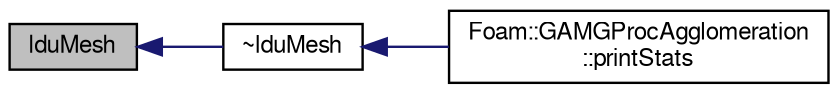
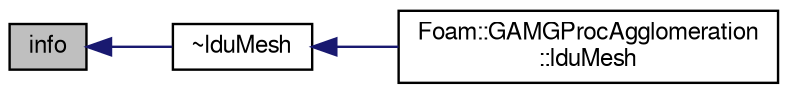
(73, 47) -> (48, 47)
(639, 47) -> (588, 47)
